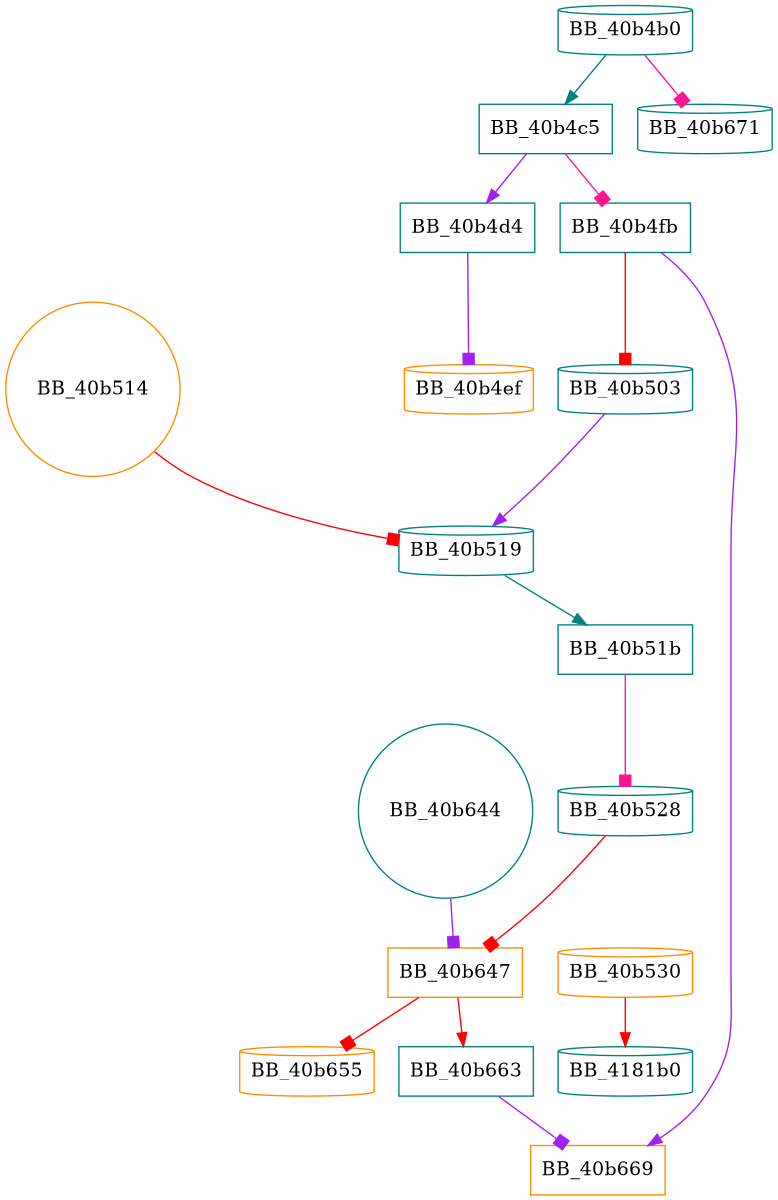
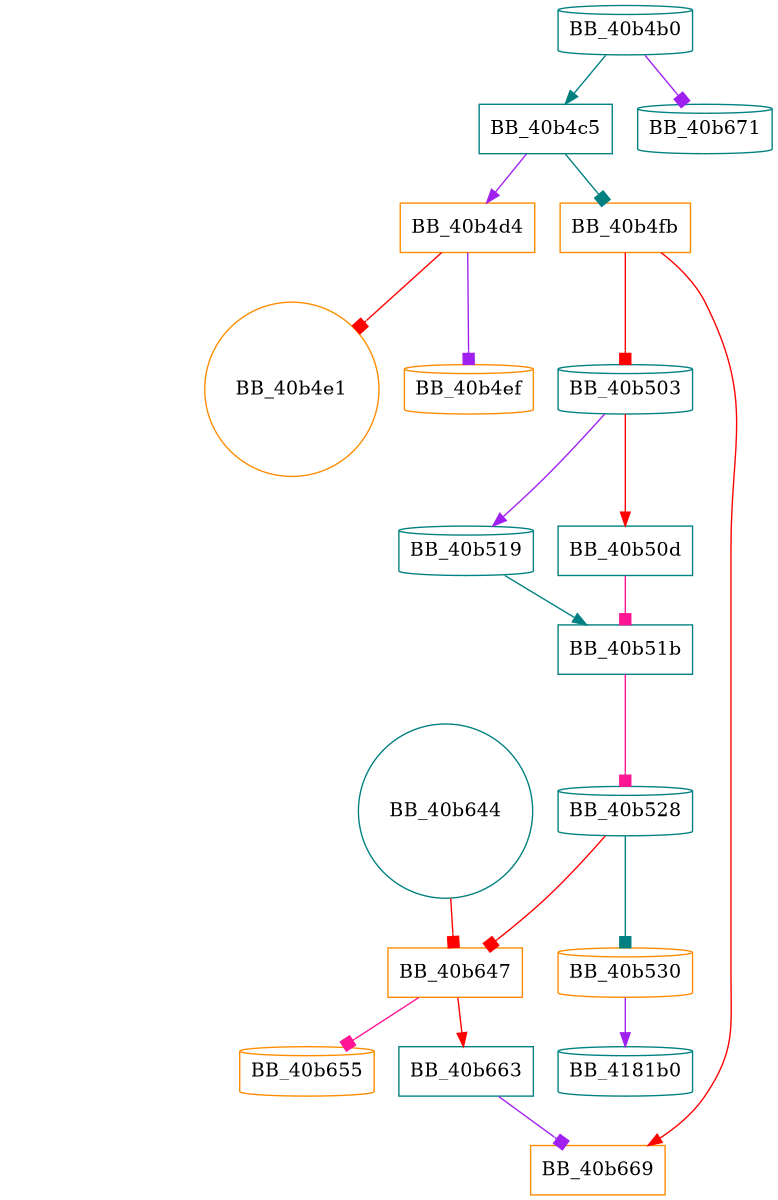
(661, 74) -> (661, 74)
(581, 173) -> (581, 173)
(468, 228) -> (468, 228)
(625, 228) -> (625, 228)
(93, 389) -> none
none -> (292, 389)
none -> (625, 551)
(731, 697) -> (731, 697)
none -> (625, 885)
(452, 916) -> (452, 916)
(625, 1015) -> (625, 1015)
(387, 1018) -> (387, 1018)
